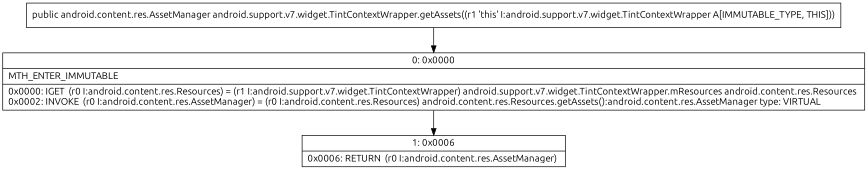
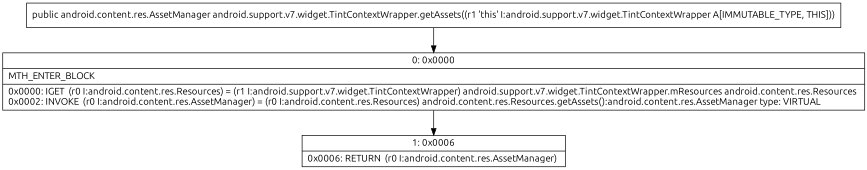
(63, 76) -> (51, 76)
